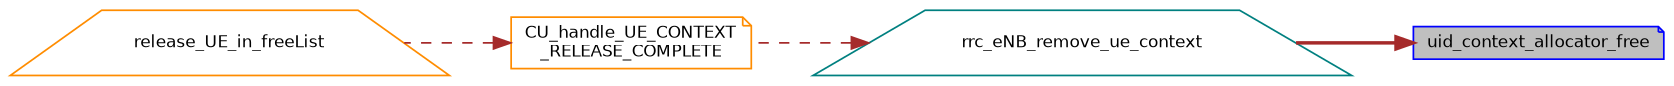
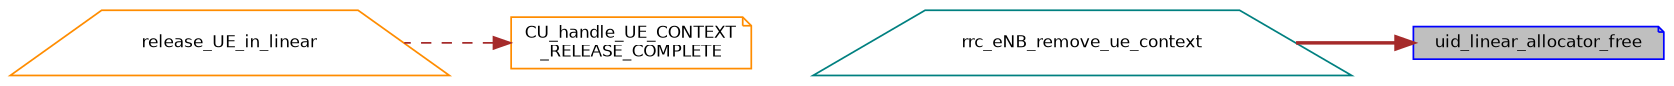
(230, 43) -> (230, 43)
(801, 43) -> none
(1539, 43) -> (1539, 43)
